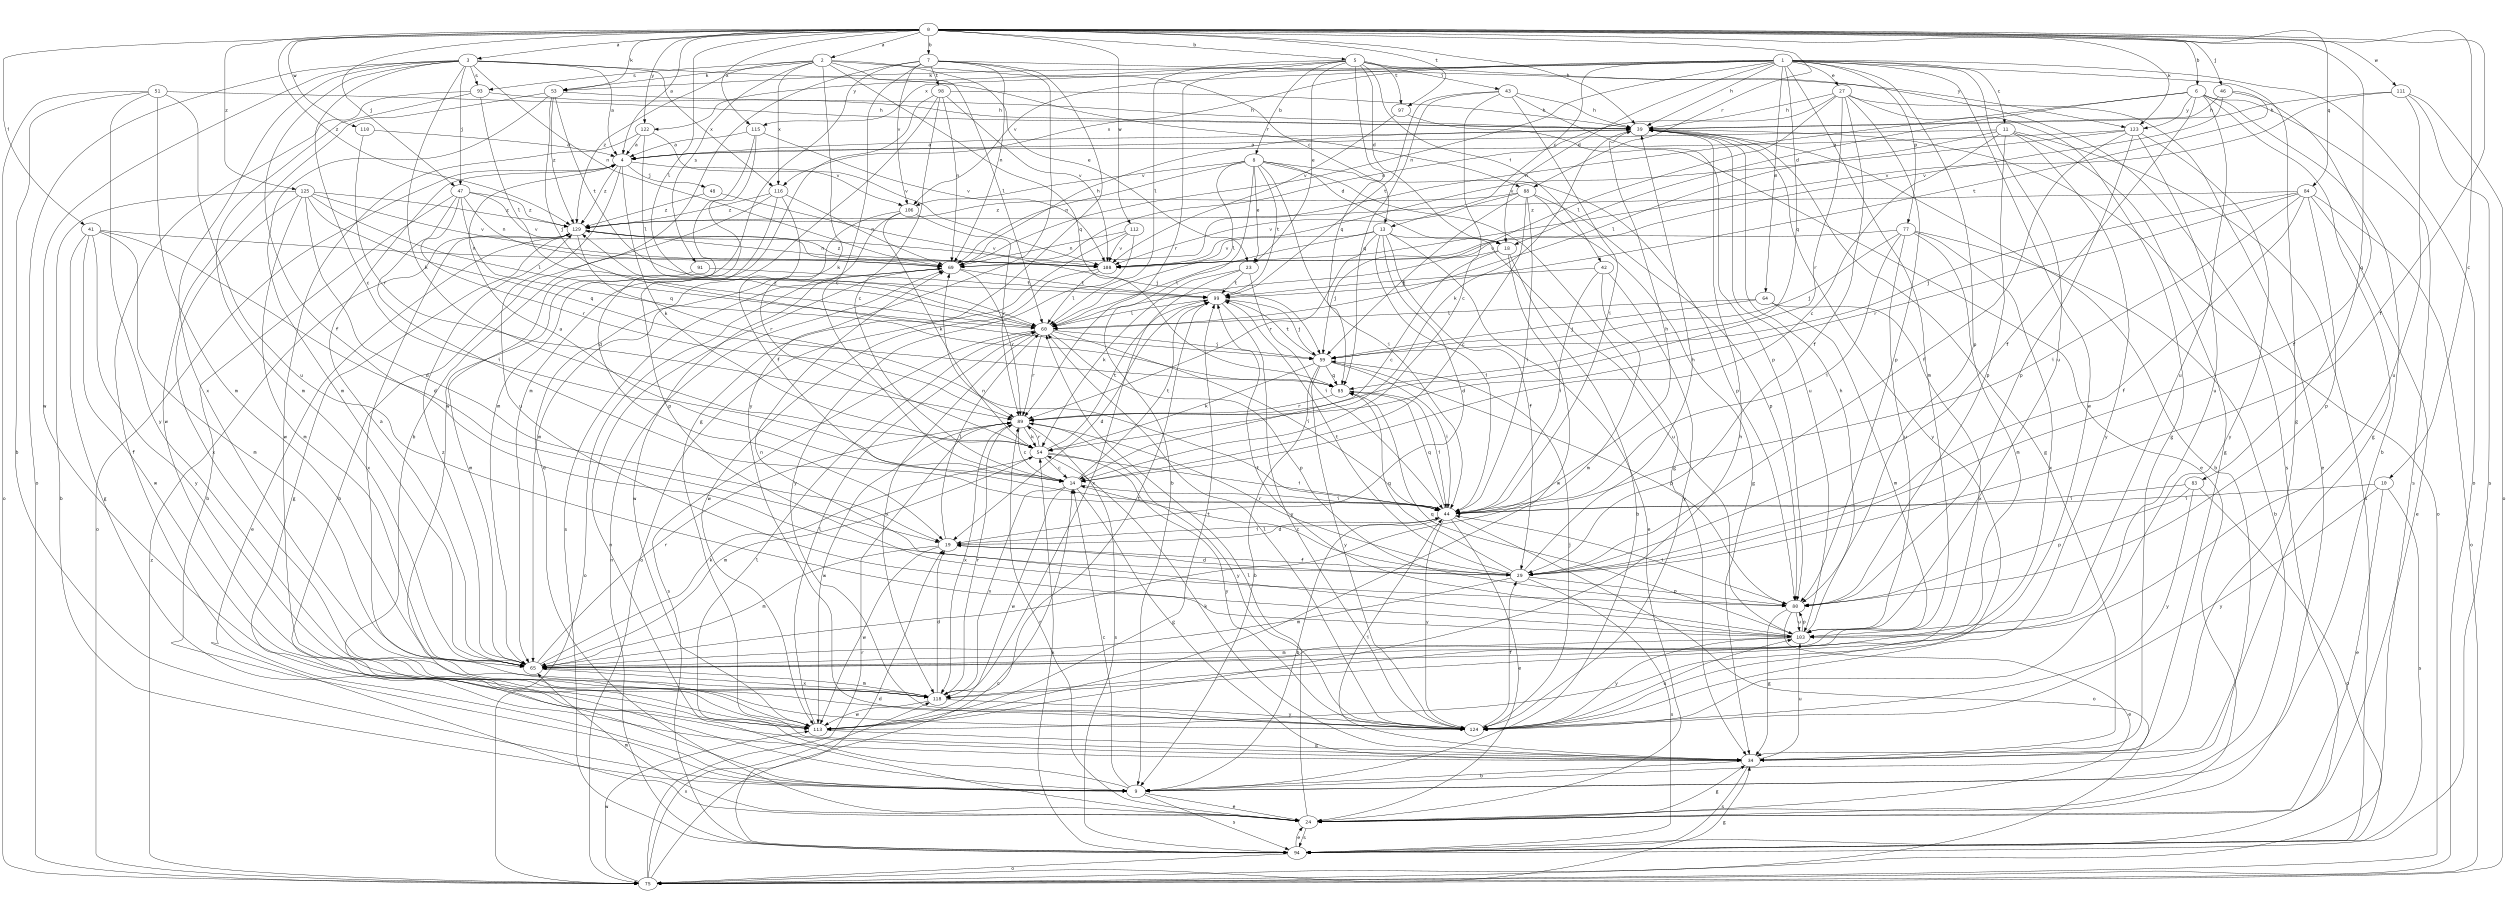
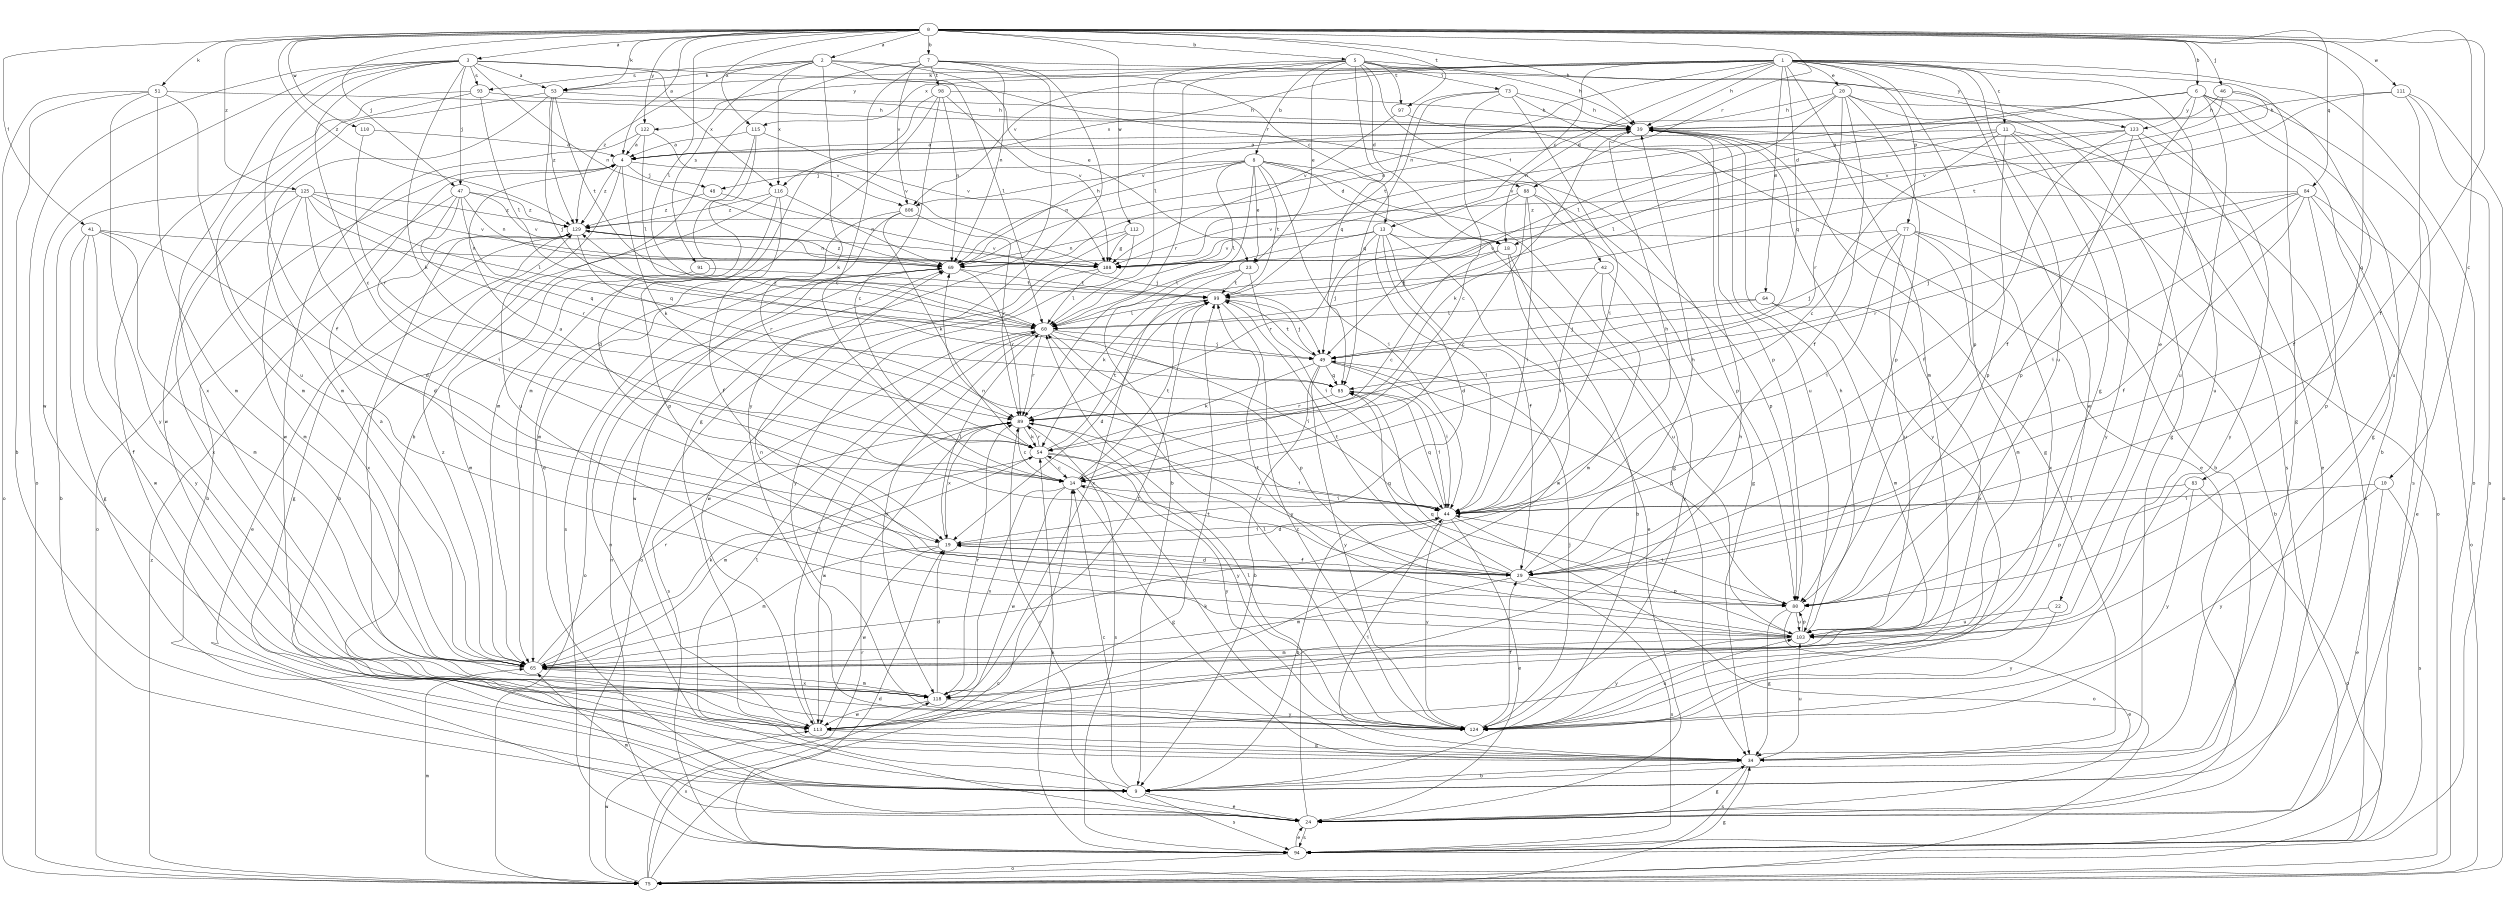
(1585, 36) -> (535, 32)
(587, 69) -> (509, 75)
none -> (1501, 77)
(1508, 91) -> (1508, 91)
(1842, 91) -> (1842, 91)
none -> (984, 168)
(1122, 200) -> none
(909, 210) -> (909, 210)
(1079, 237) -> none
(1121, 248) -> (1121, 248)
(1322, 360) -> (1322, 360)
(446, 407) -> none
(974, 475) -> (970, 554)
(966, 551) -> (955, 459)
(2191, 586) -> (2074, 451)
none -> (2058, 607)
none -> (426, 833)
